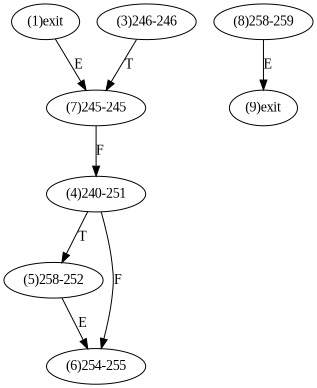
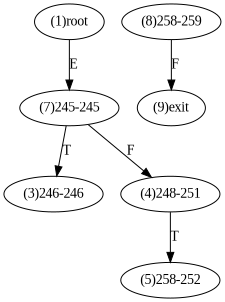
(46, 22) -> (69, 22)
(124, 61) -> (62, 146)
(268, 65) -> (175, 65)
(96, 194) -> (170, 194)
(96, 366) -> none
